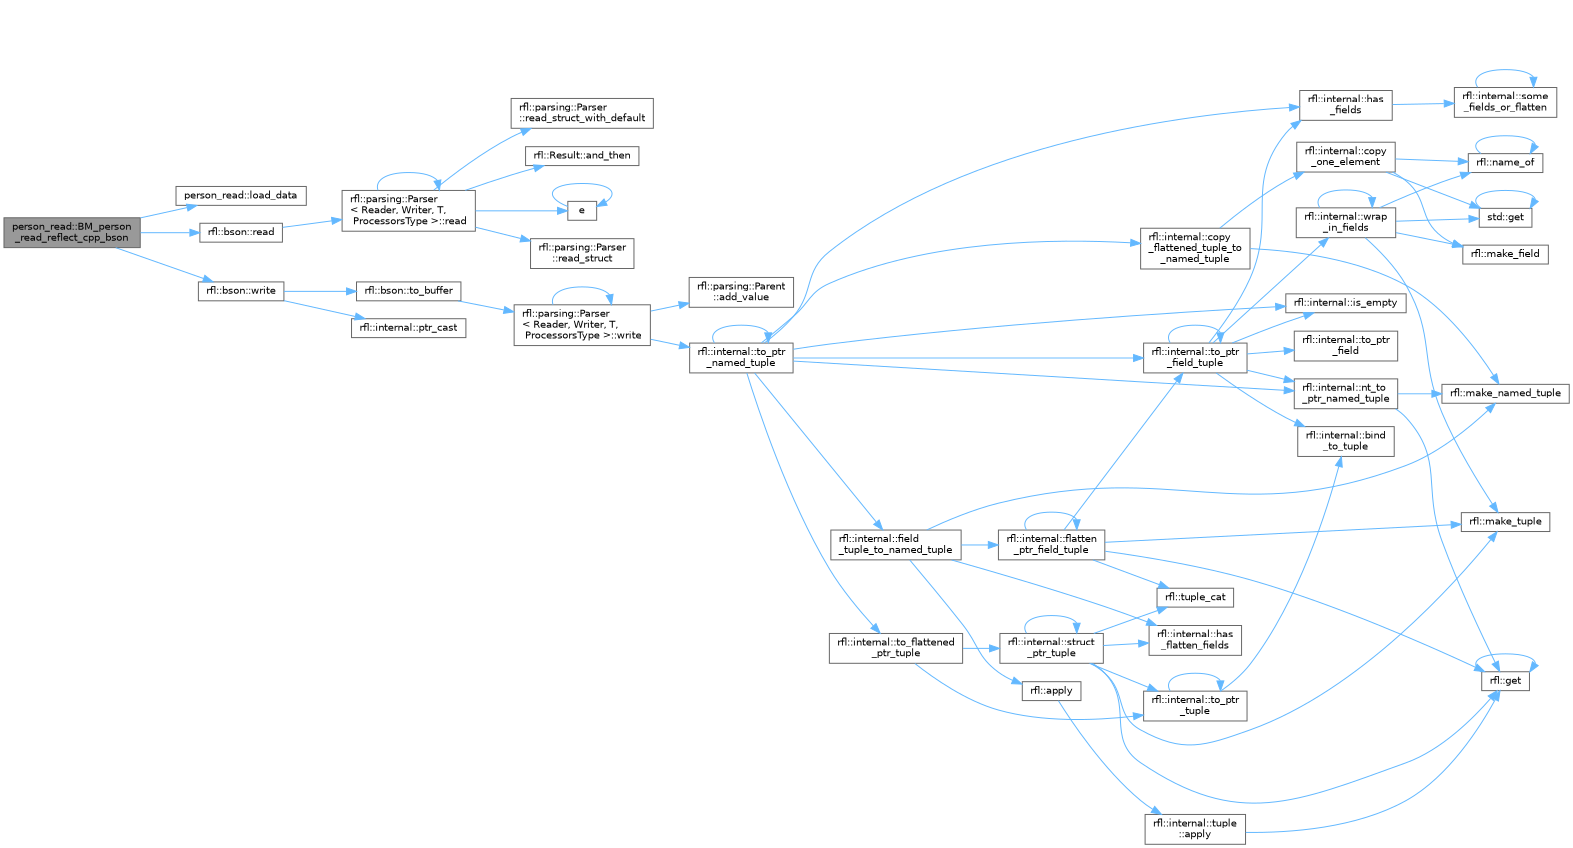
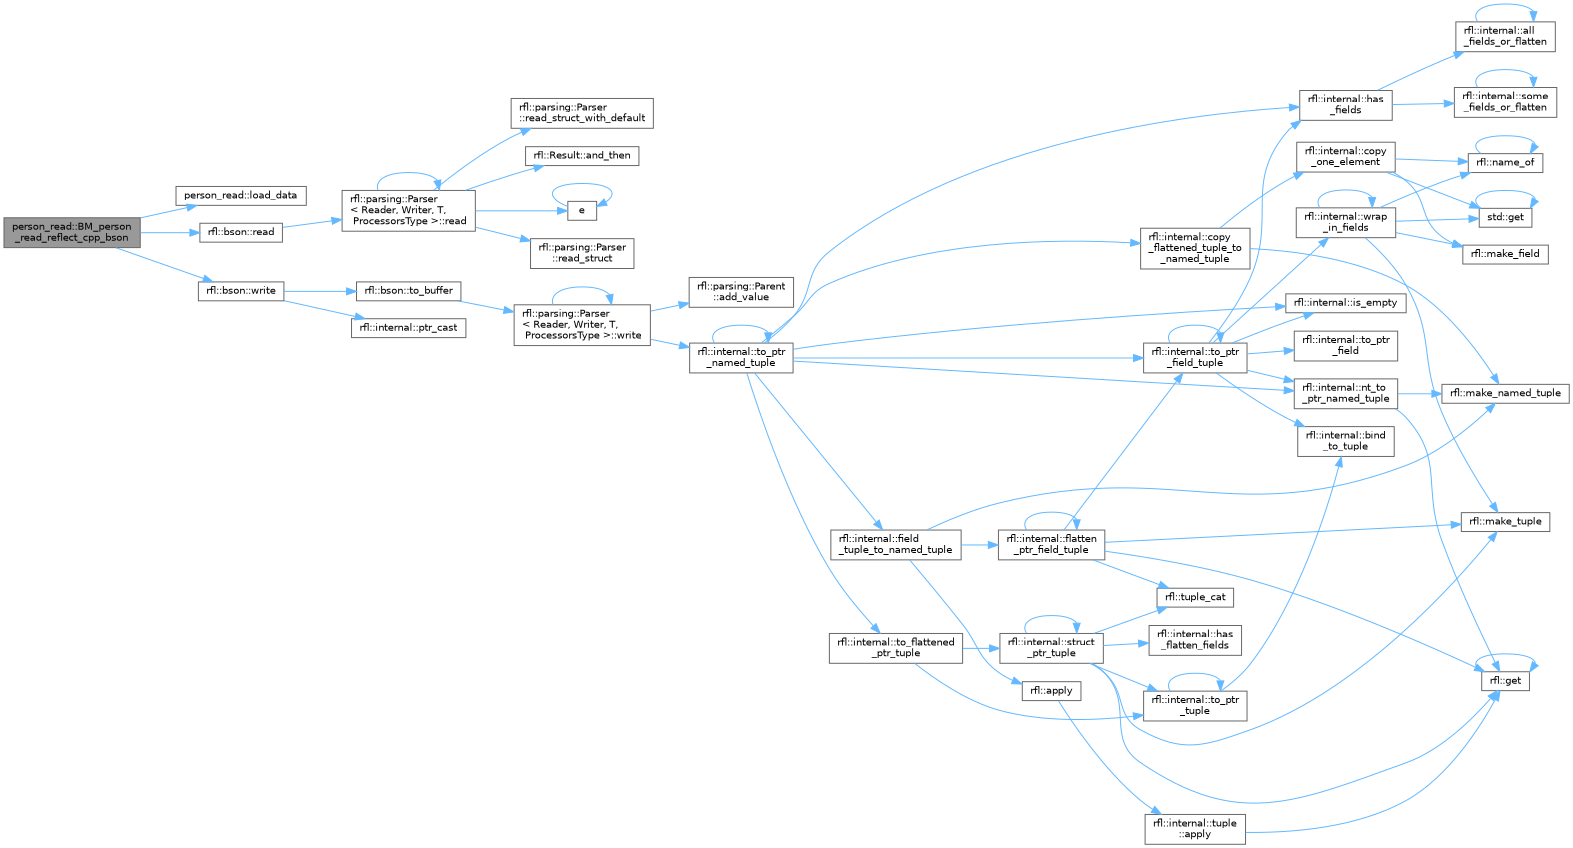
none -> (1506, 37)
(1050, 589) -> none
